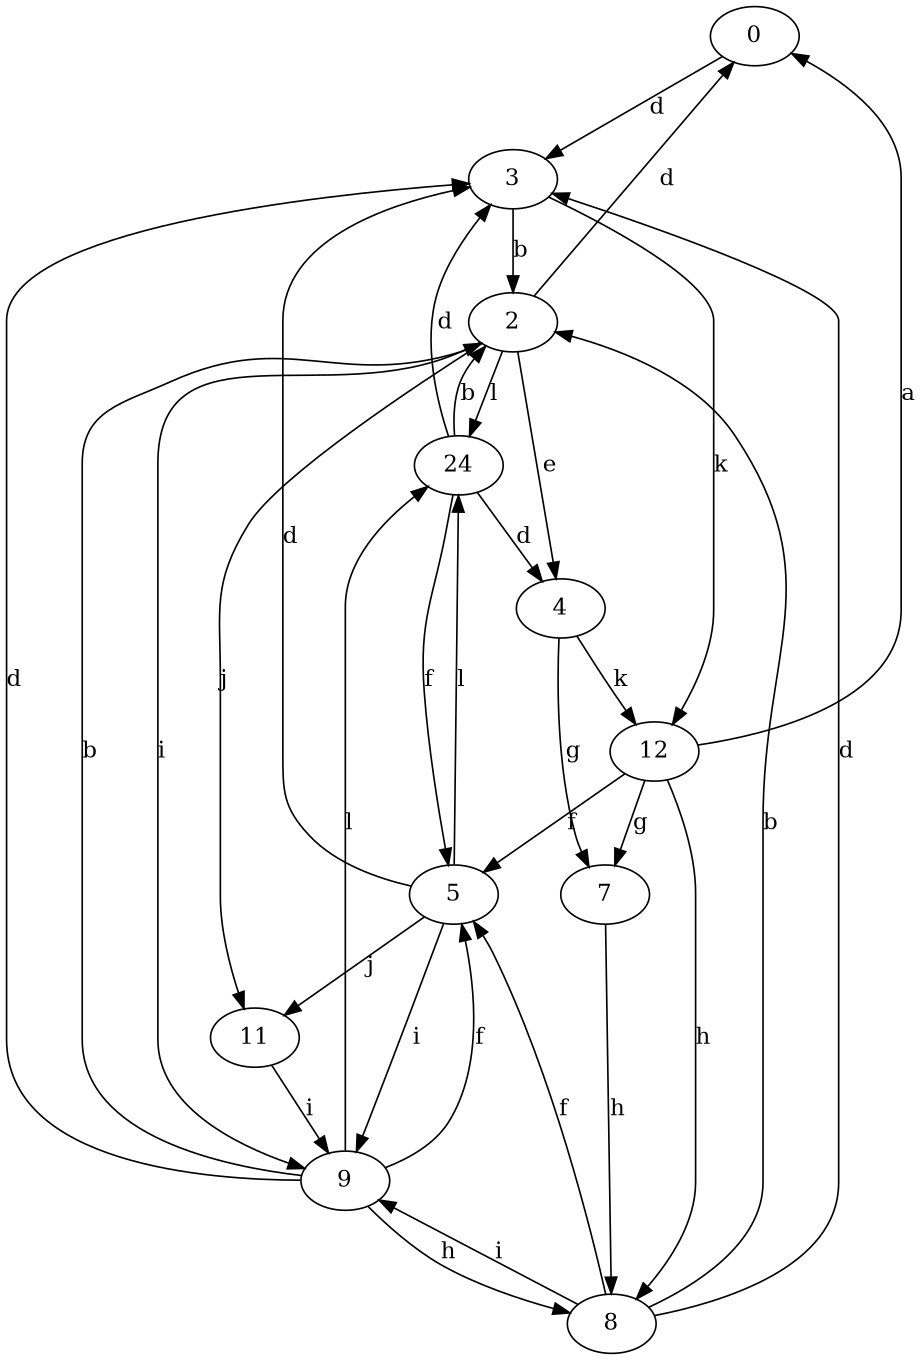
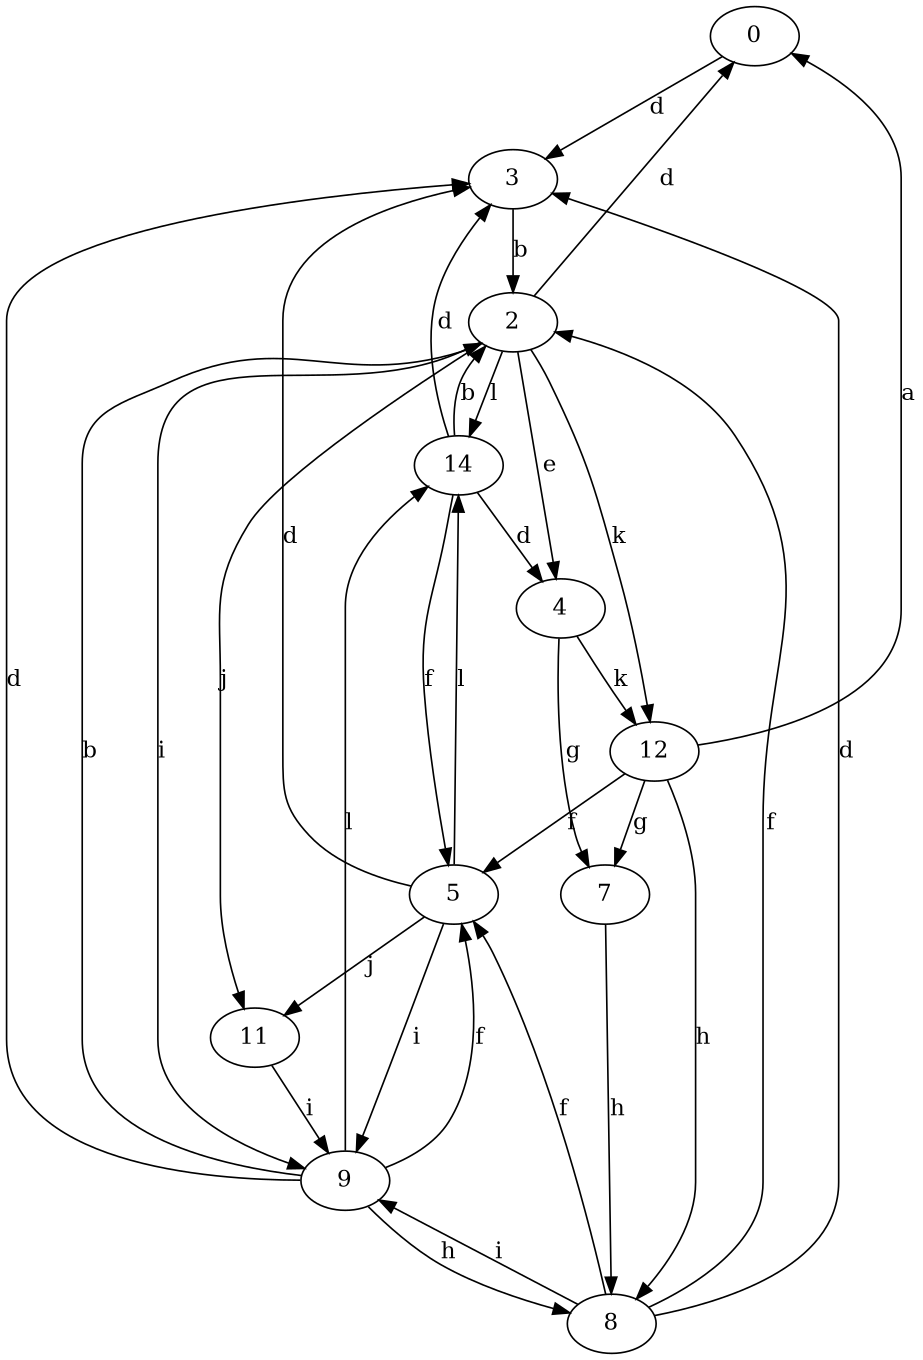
(714, 428) -> (604, 522)
(459, 465) -> (459, 465)
(771, 823) -> (771, 823)
